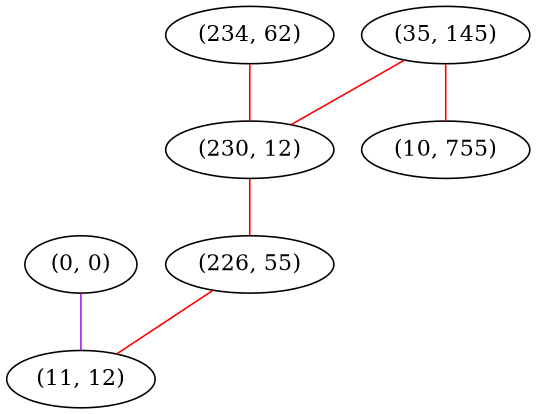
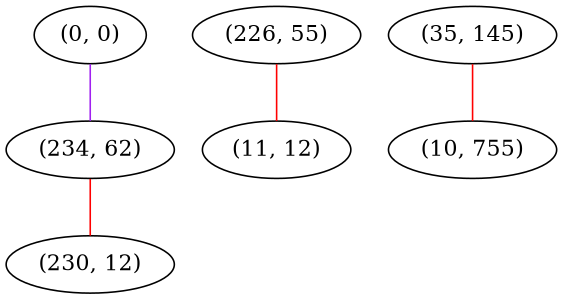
(348, 92) -> none
(250, 207) -> none
(81, 322) -> (90, 93)
